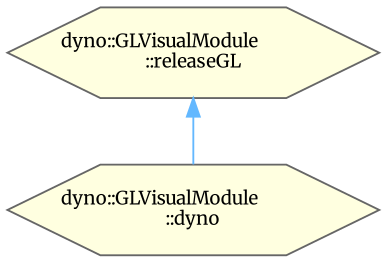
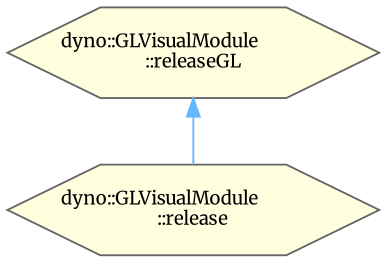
(193, 210) -> (193, 210)
